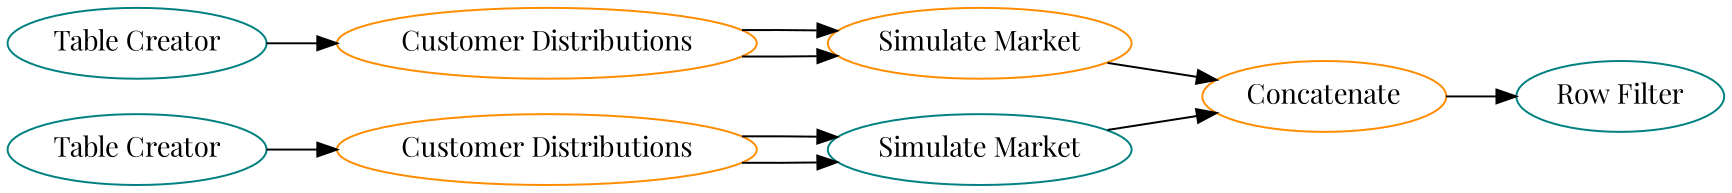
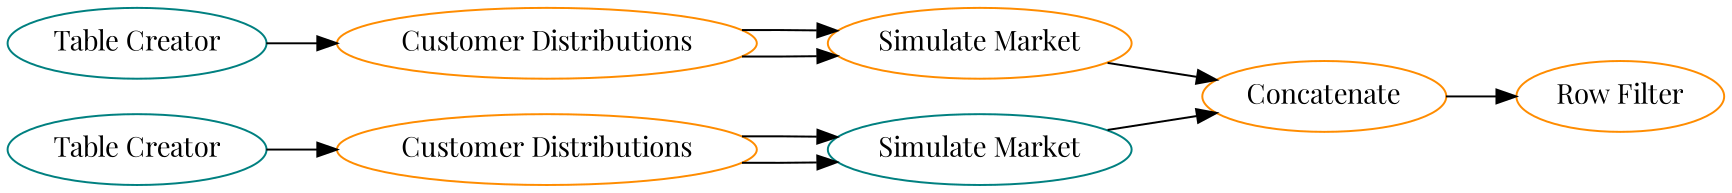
(1620, 96) -> (1620, 96)
